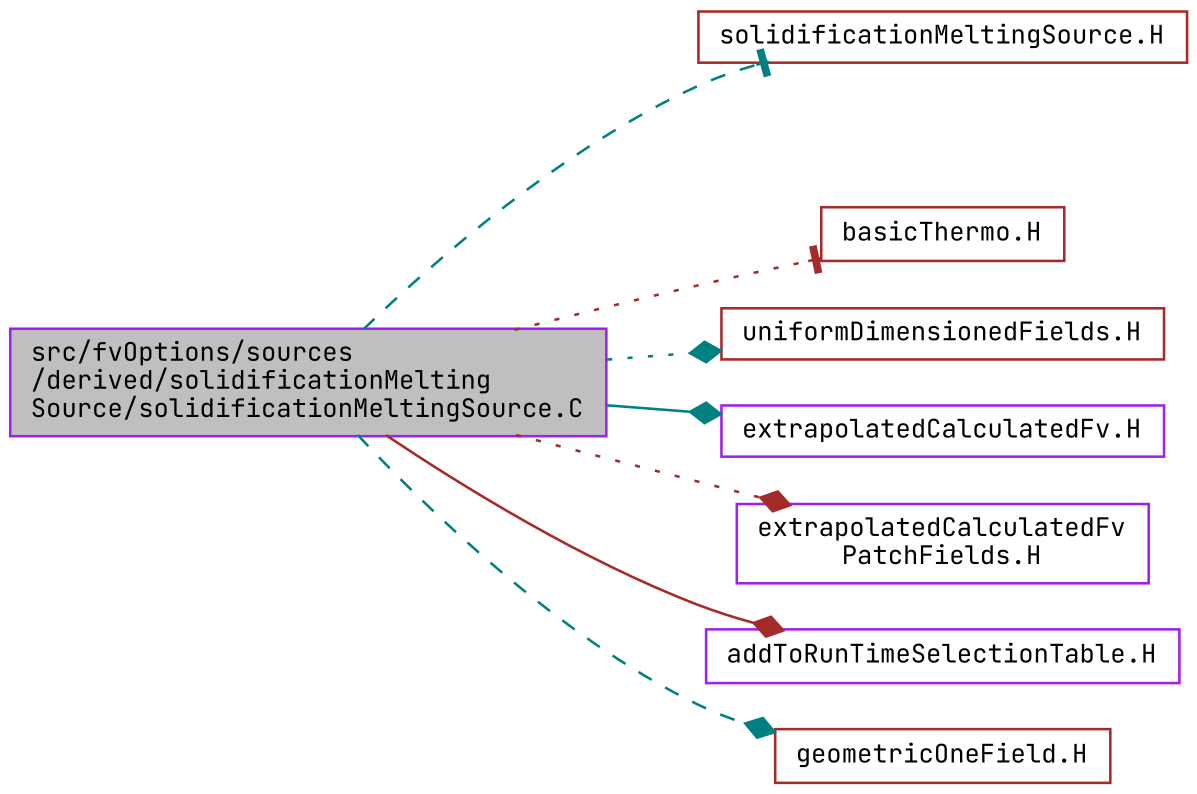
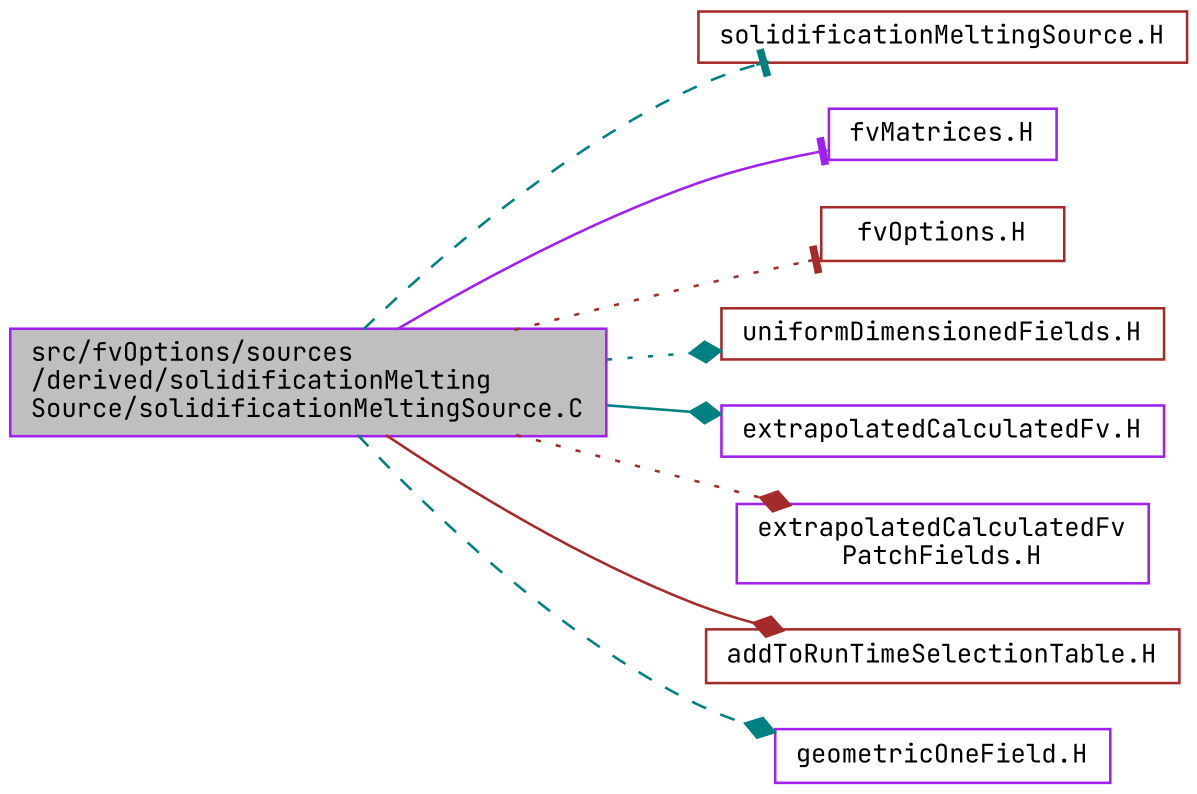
none -> (943, 134)
(943, 234) -> (943, 234)
(943, 656) -> (943, 656)
(943, 756) -> (943, 756)
